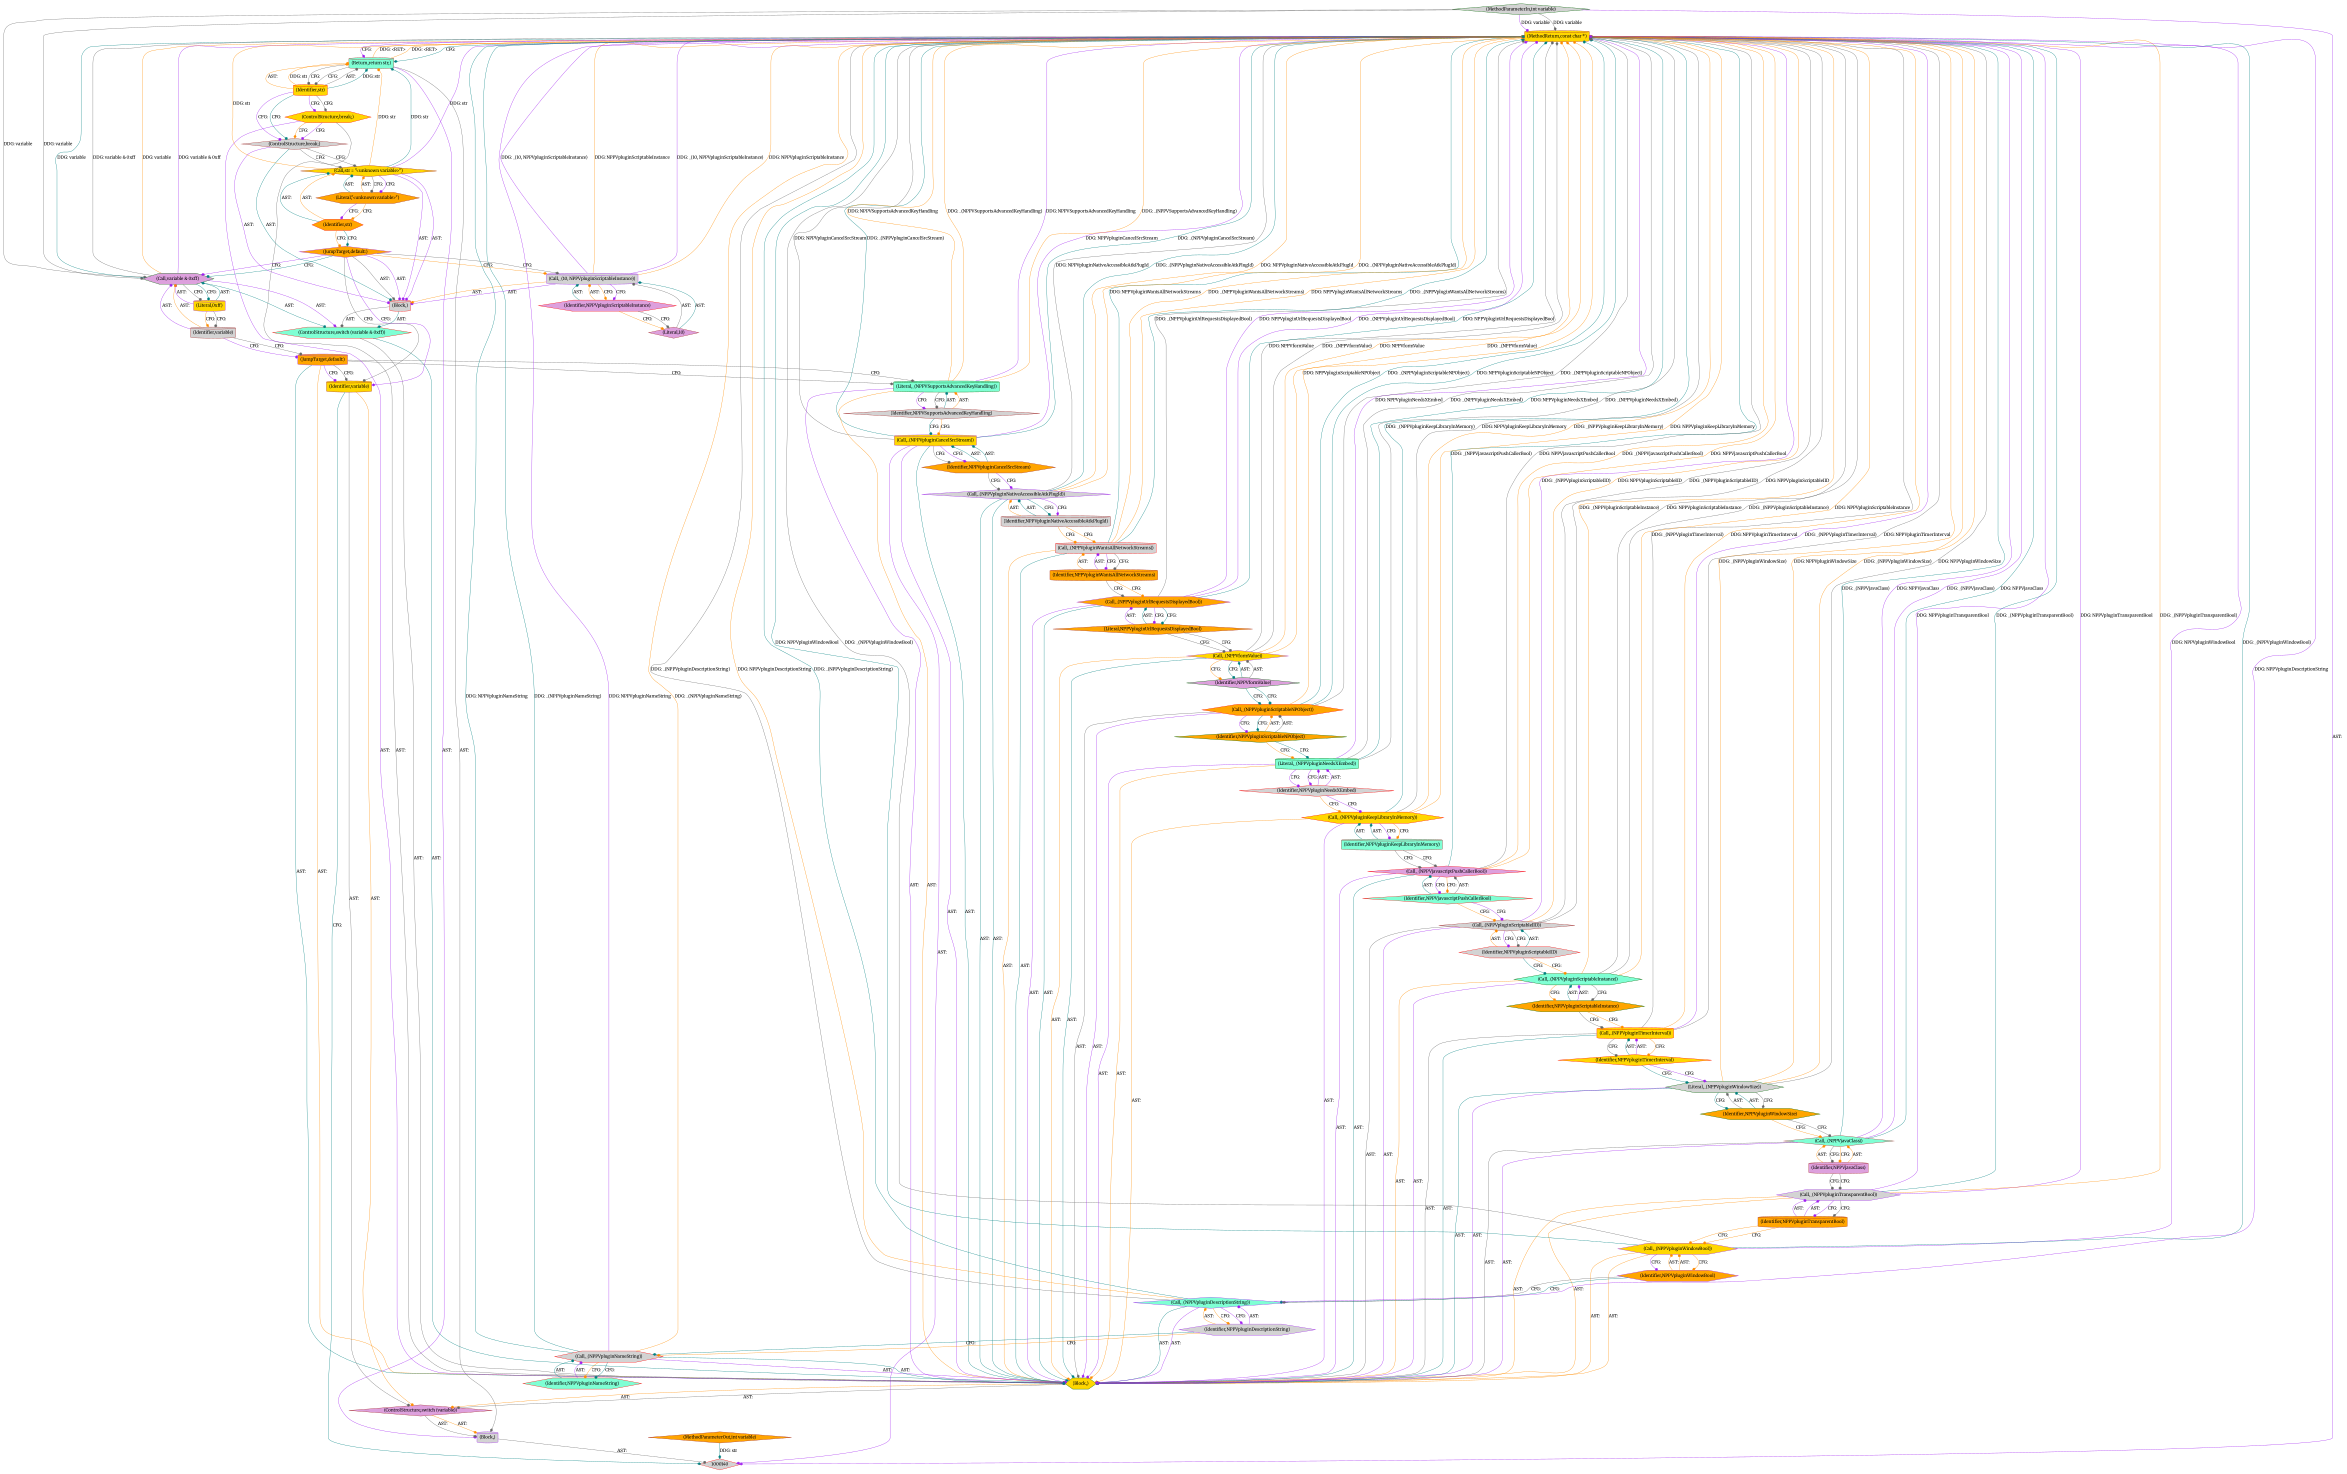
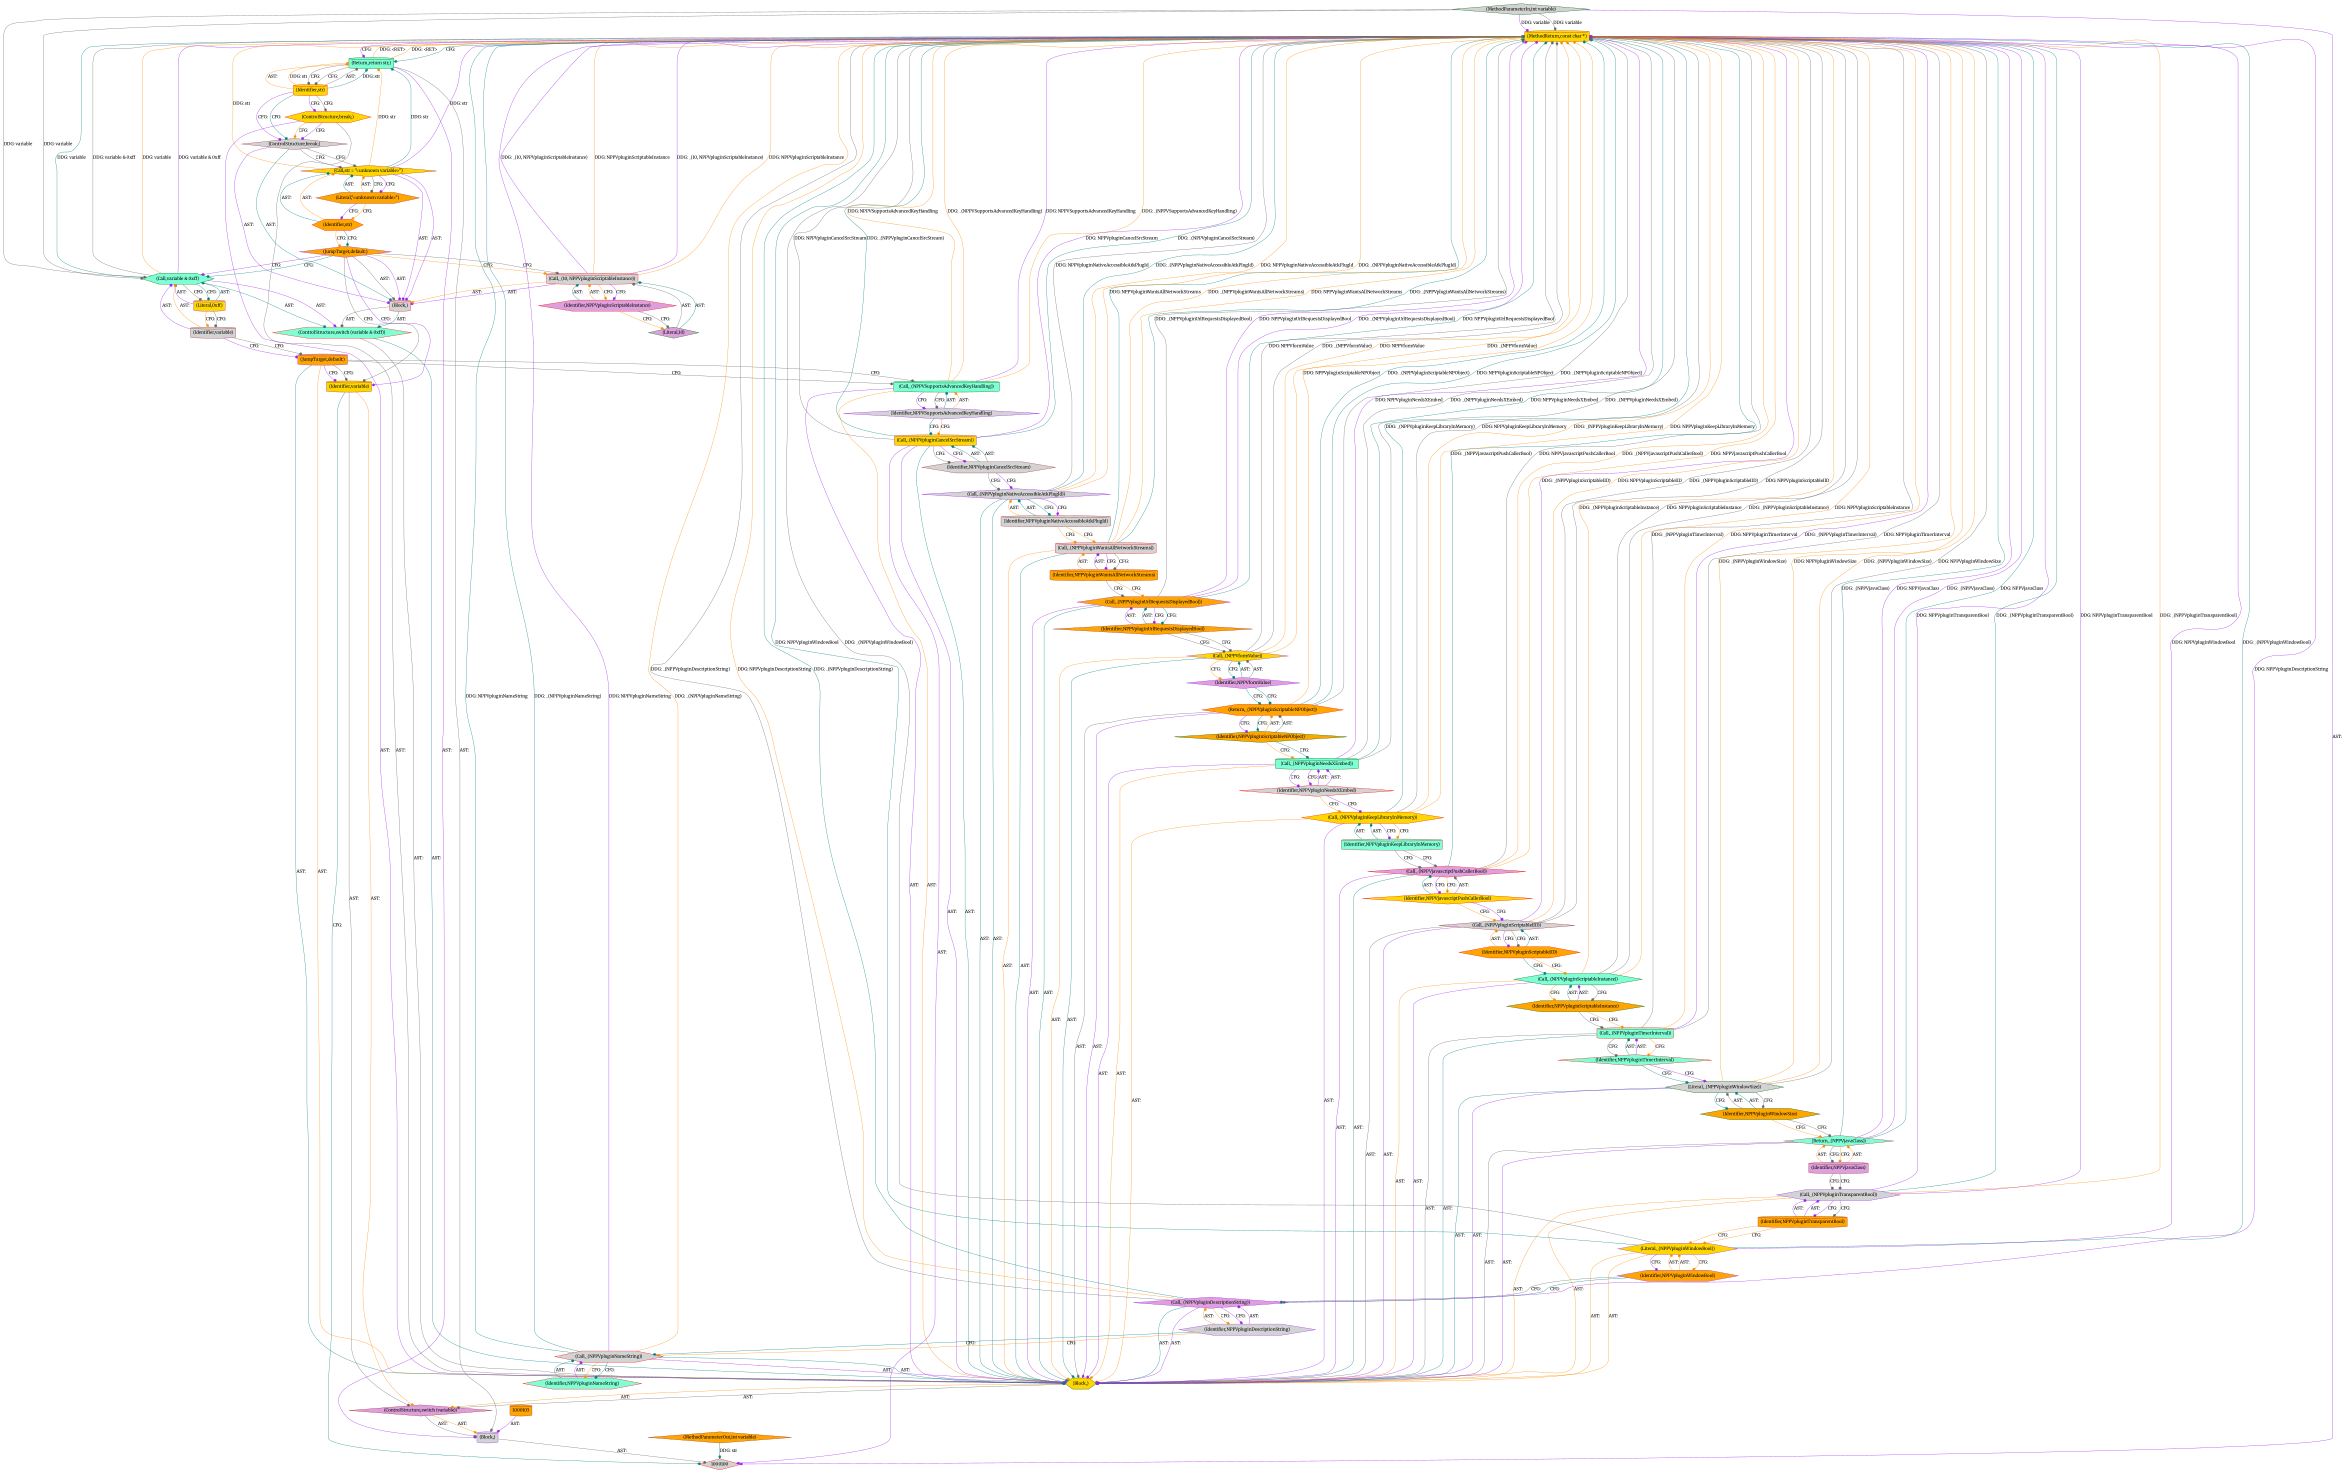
(371, 63) -> (371, 63)
(178, 279) -> (178, 279)
(592, 279) -> (592, 279)
(674, 333) -> (674, 333)
(947, 387) -> (947, 387)
(942, 413) -> (942, 413)
(989, 467) -> (989, 467)
(1153, 629) -> (1153, 629)
(1243, 683) -> (1243, 683)
(1273, 710) -> (1273, 710)
(1317, 764) -> (1317, 764)
(1448, 899) -> (1448, 899)
(1519, 952) -> (1519, 952)
(1635, 1033) -> (1635, 1033)
(1635, 1060) -> (1635, 1060)
(1839, 1141) -> (1839, 1141)
(1678, 1249) -> (1678, 1249)
(1211, 1303) -> (1211, 1303)
none -> (521, 1410)
(720, 1464) -> (720, 1464)
